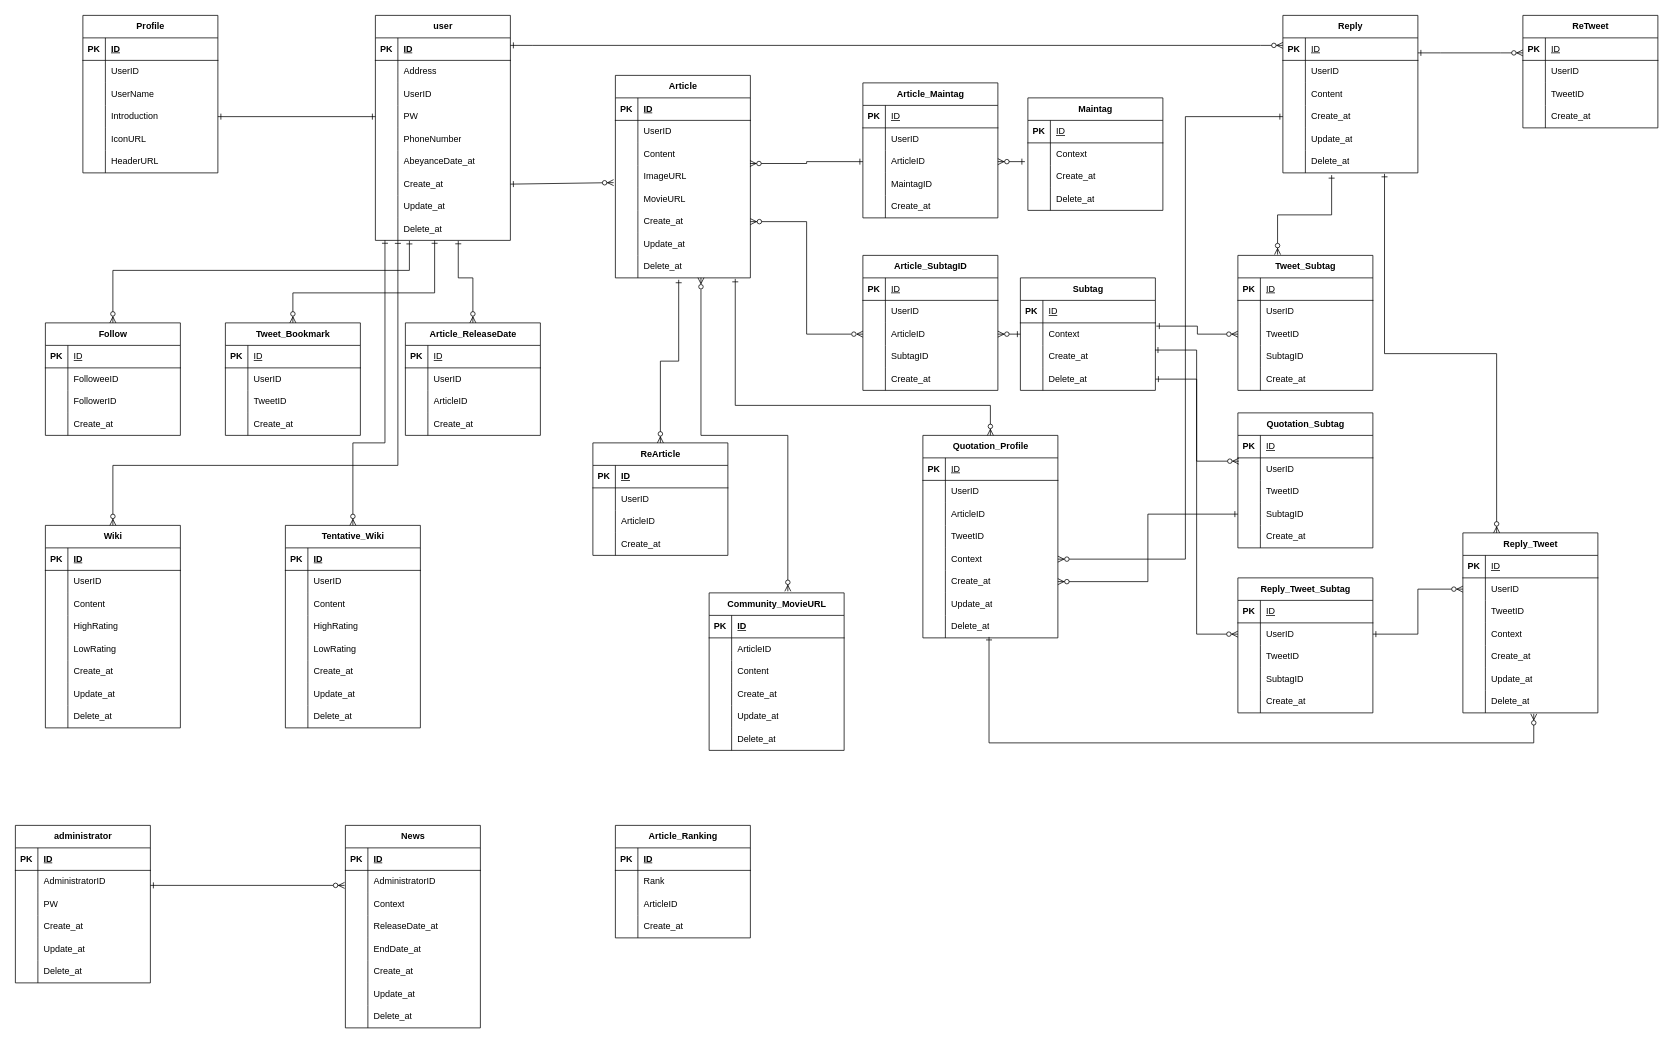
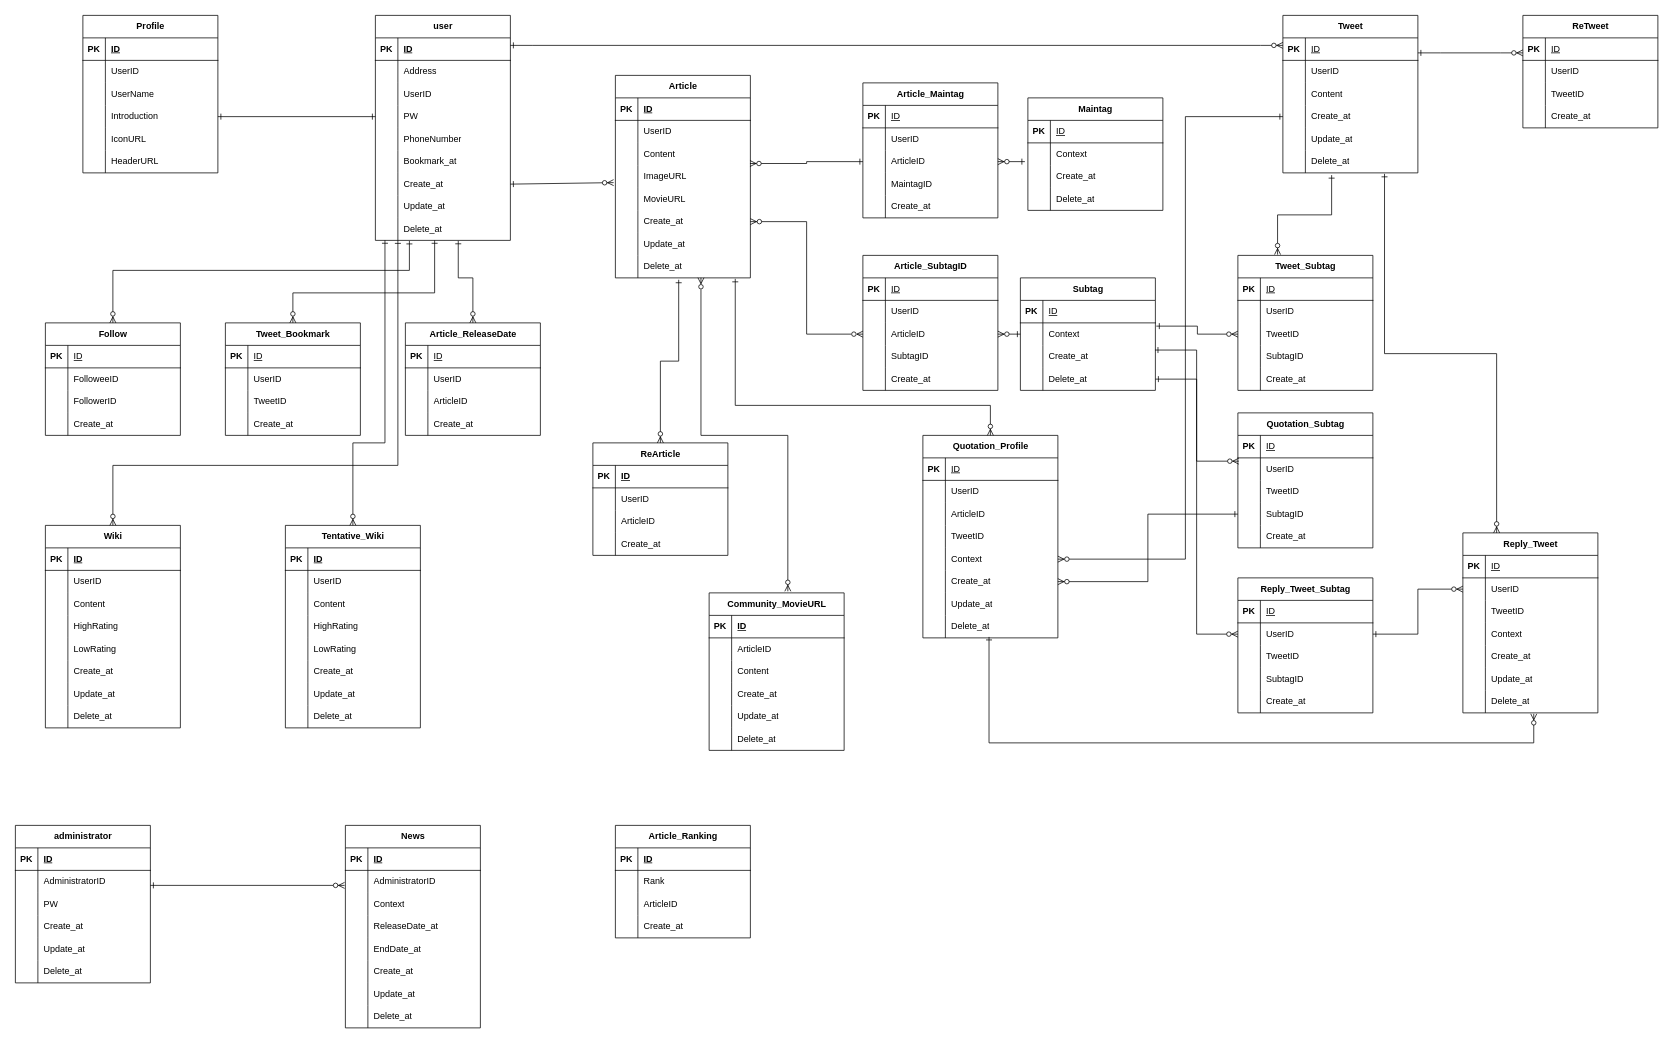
(1351, 27) -> (1351, 27)
(442, 162) -> (432, 162)
